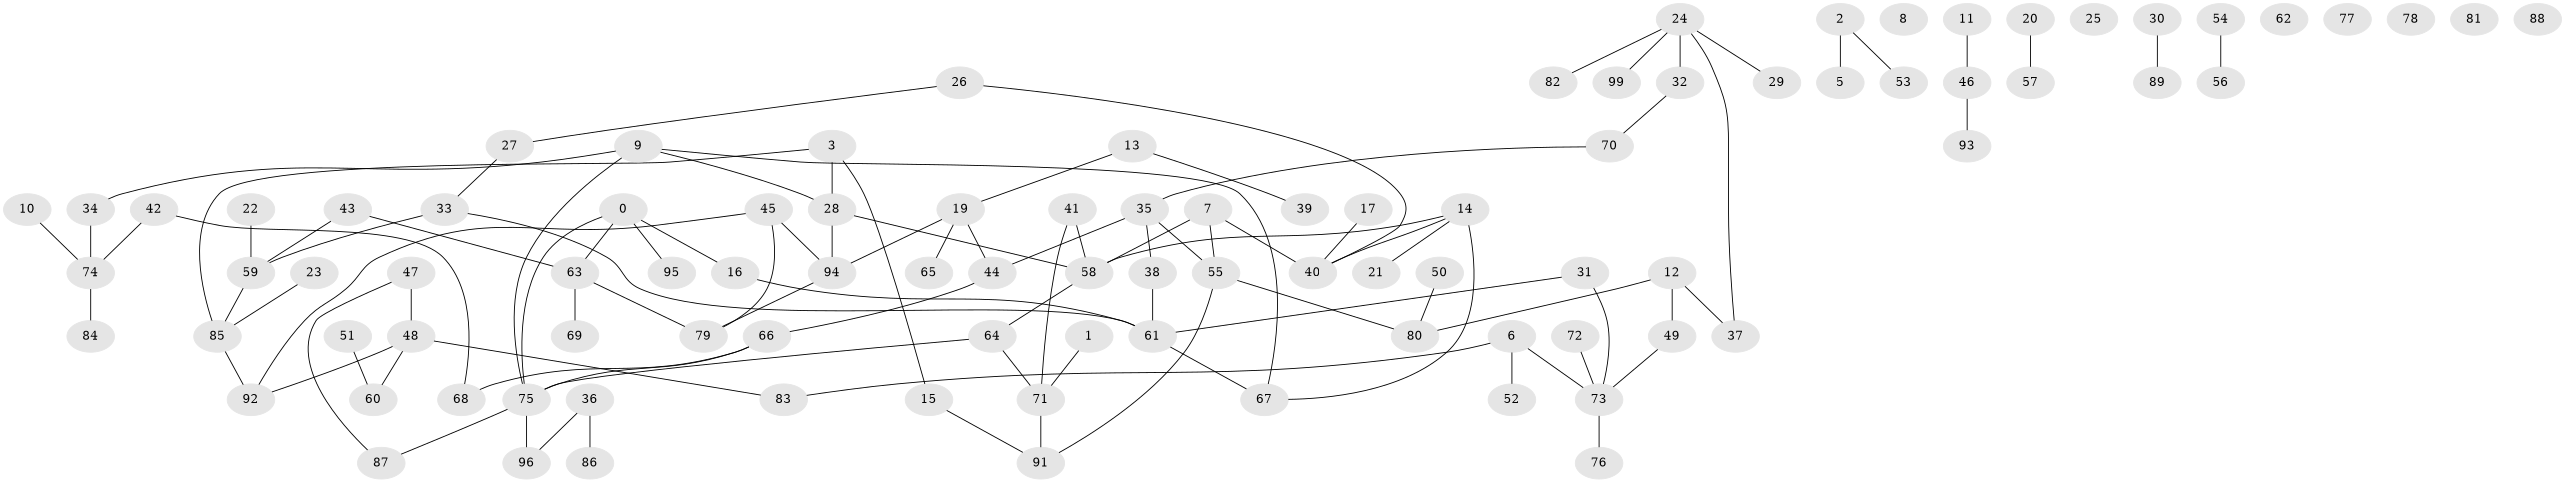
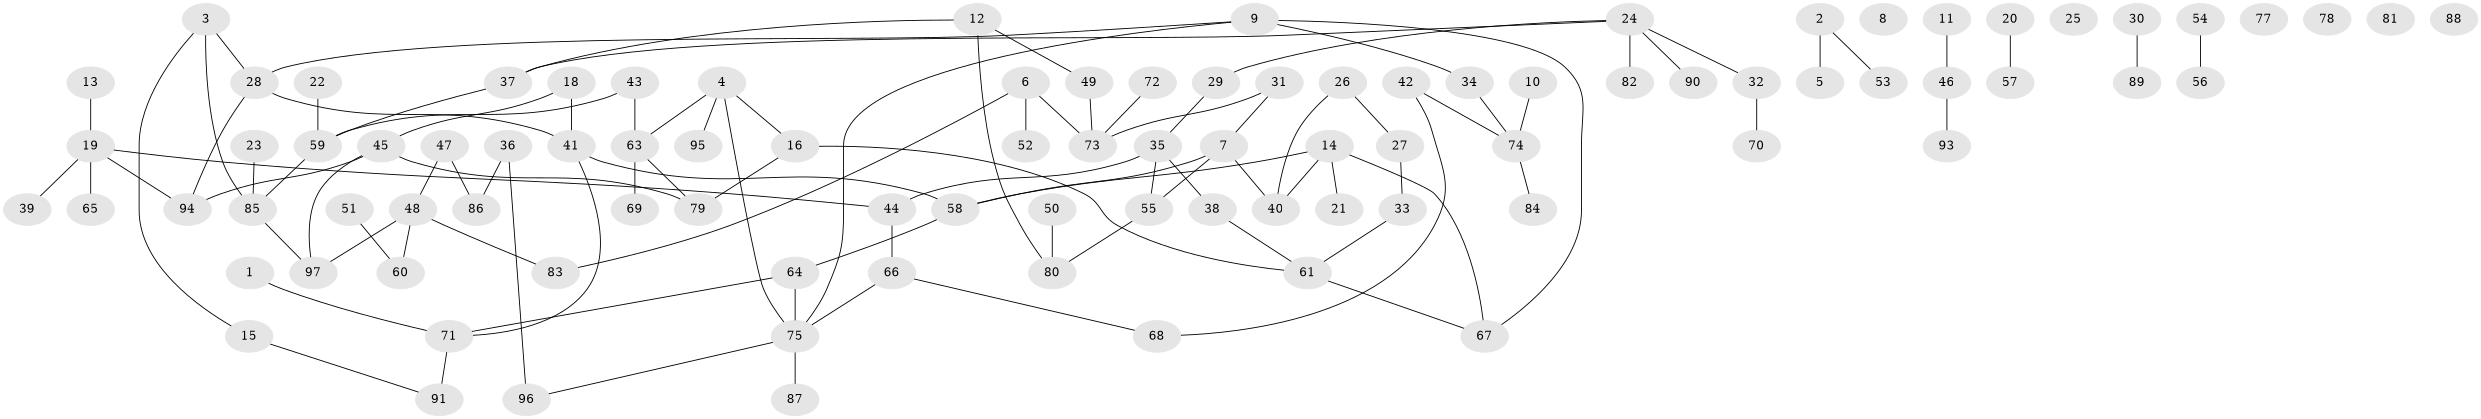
(2284, 19) -> none
none -> (571, 83)
(1617, 83) -> (1693, 83)
(1372, 158) -> (1194, 107)
(1220, 176) -> (59, 178)
(623, 210) -> (722, 83)
(1368, 210) -> none
(341, 238) -> (414, 109)
(961, 241) -> (377, 114)
(770, 304) -> (756, 172)
(1369, 305) -> (1252, 114)
(309, 352) -> (464, 184)
(1153, 386) -> none
(251, 400) -> (313, 273)
(1599, 463) -> none
